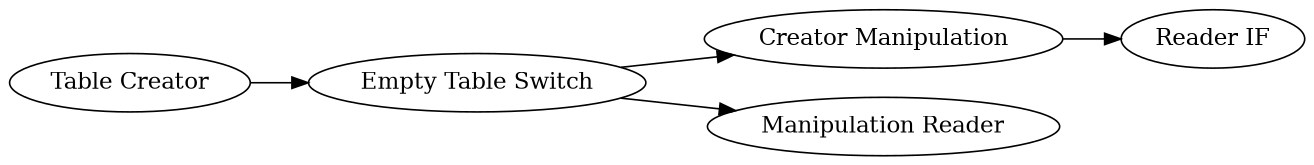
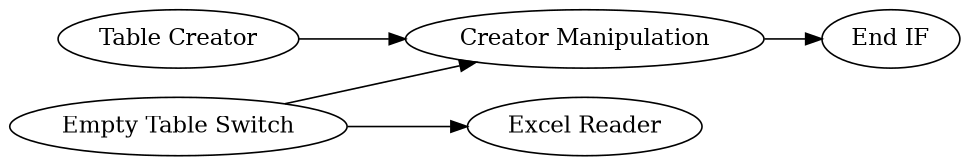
(1213, 39) -> (891, 39)
(271, 83) -> (344, 39)
(884, 127) -> (585, 127)
